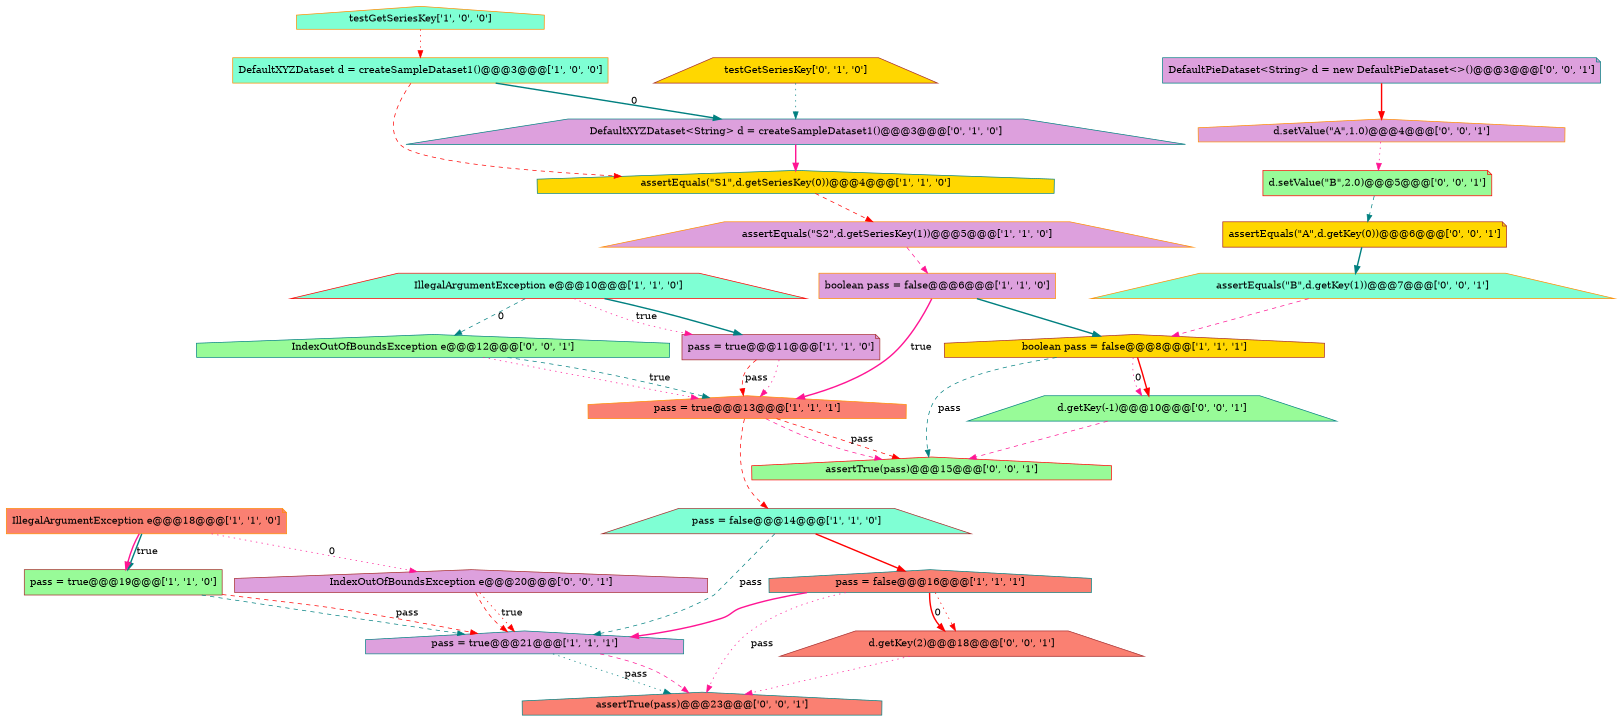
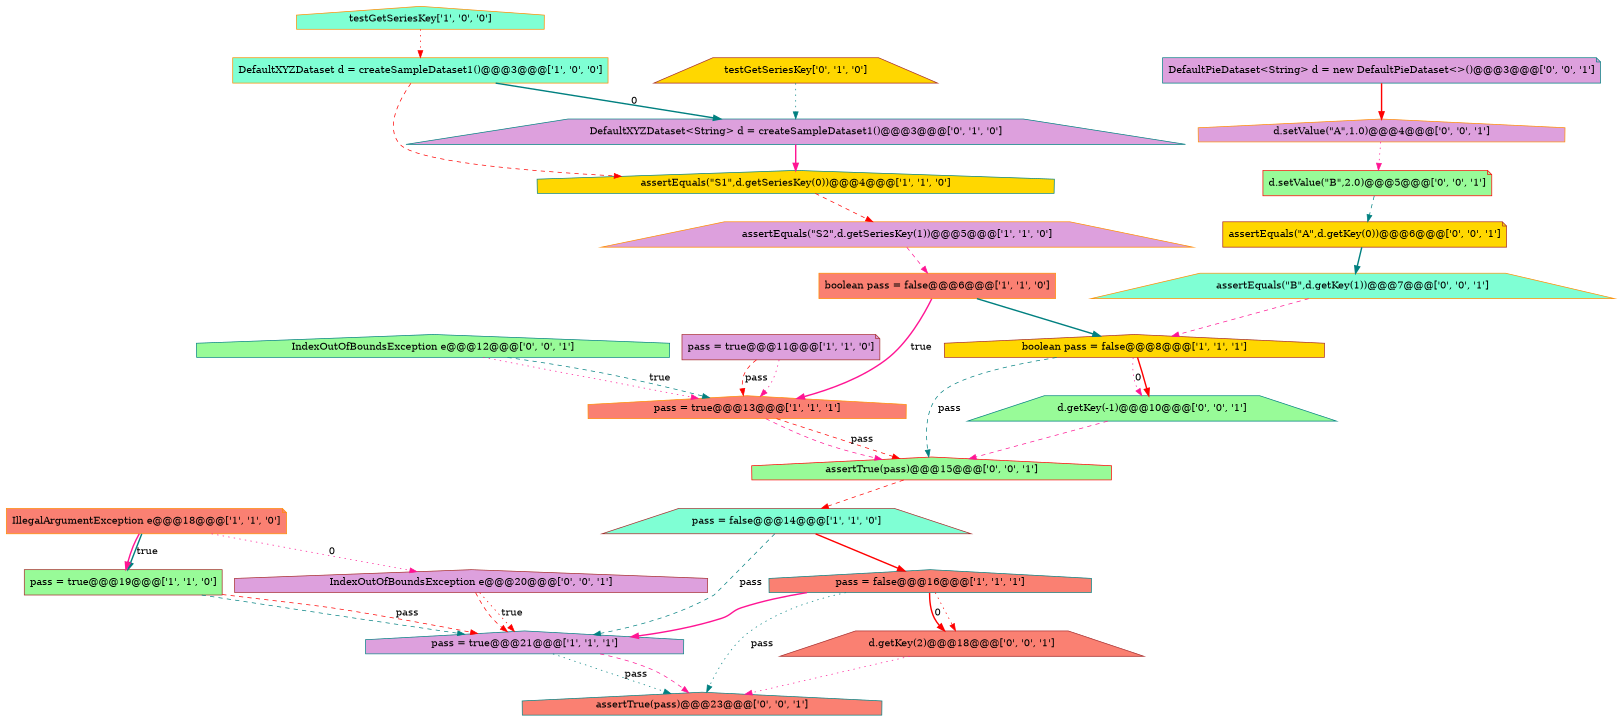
(549, 286) -> none
(937, 286) -> (937, 286)
(741, 464) -> (866, 493)
(765, 622) -> (765, 622)
